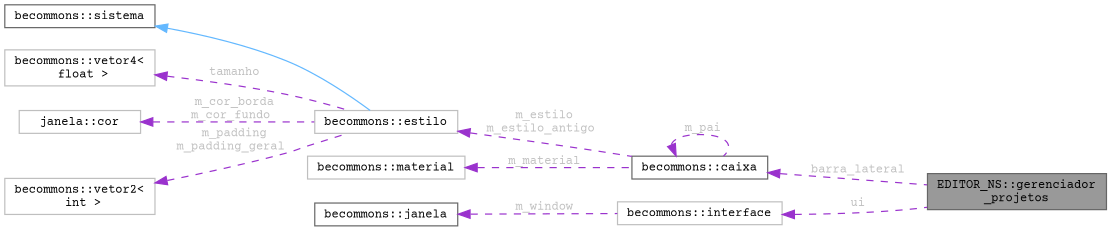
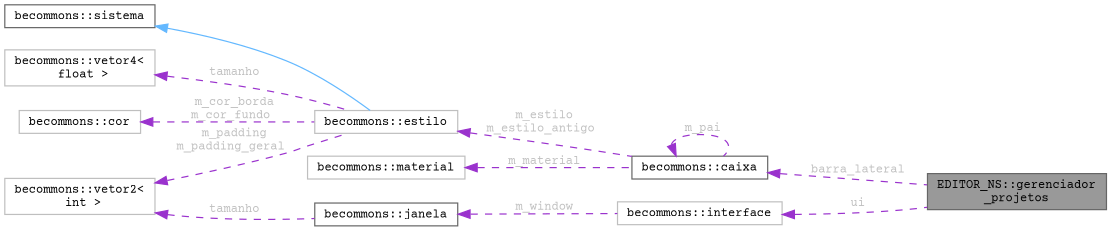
(80, 122) -> (80, 122)
none -> (241, 219)
